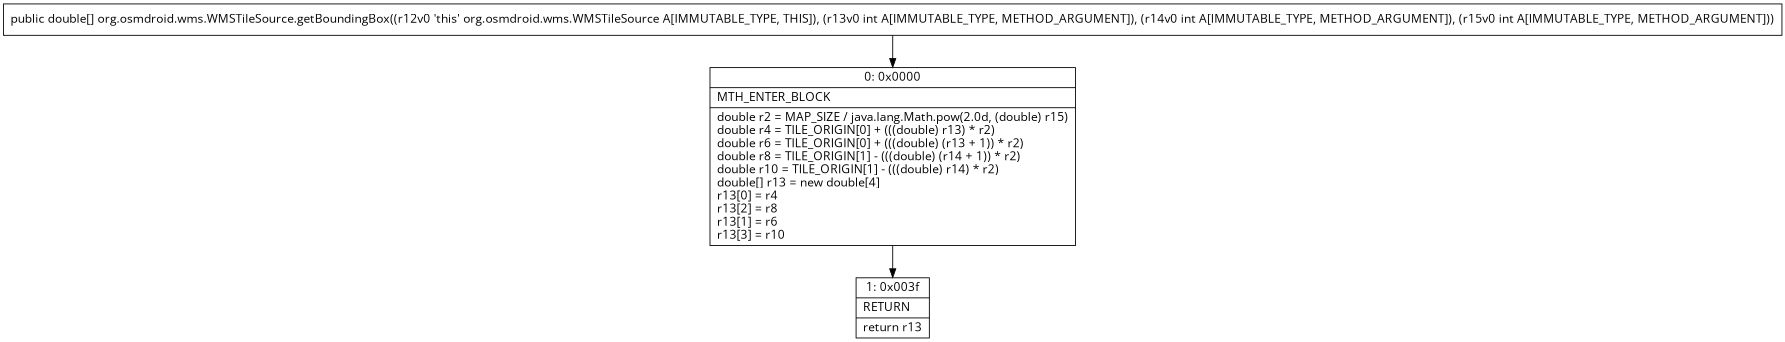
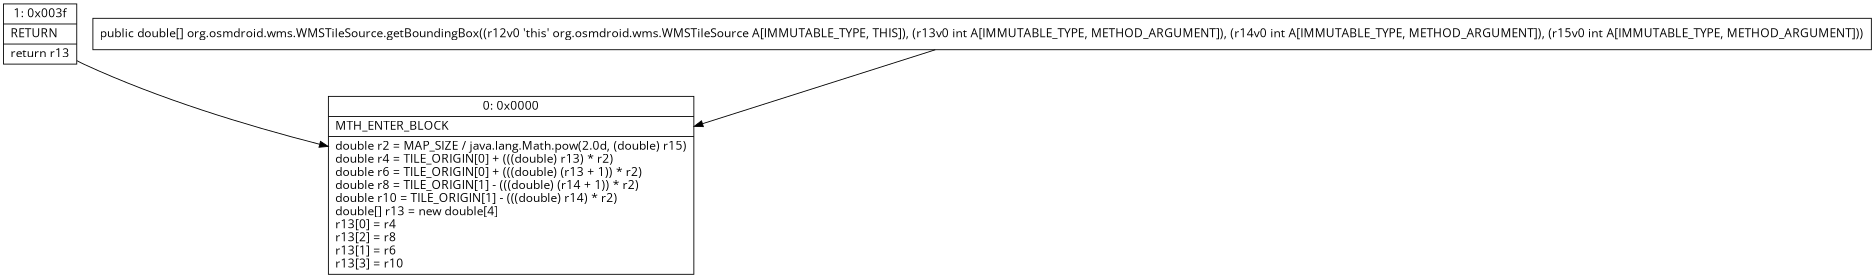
(893, 257) -> (196, 108)
